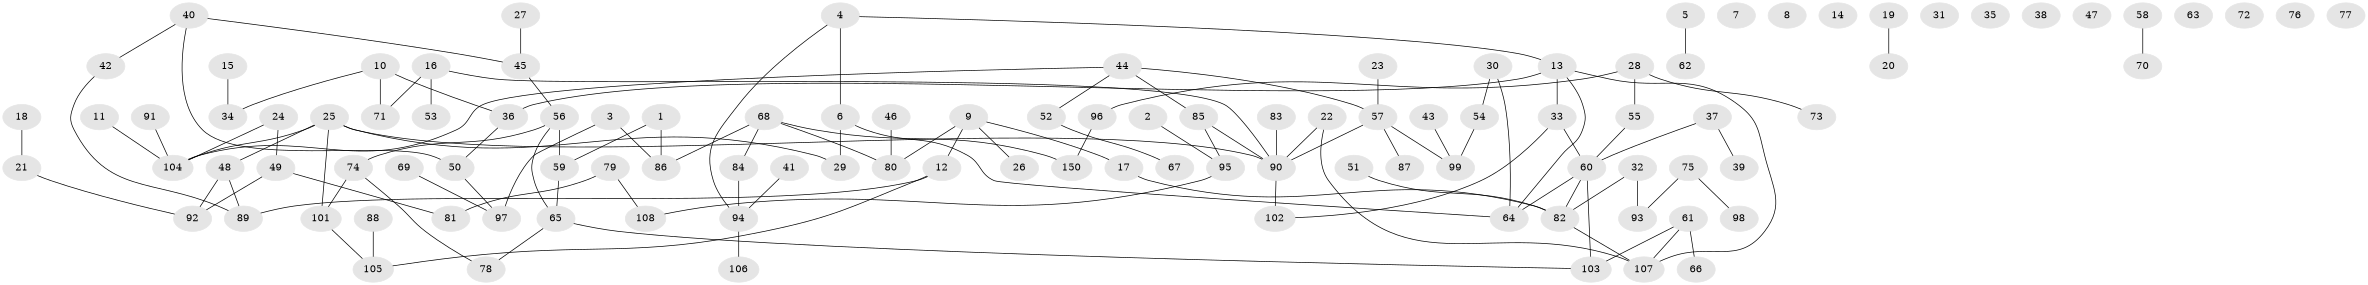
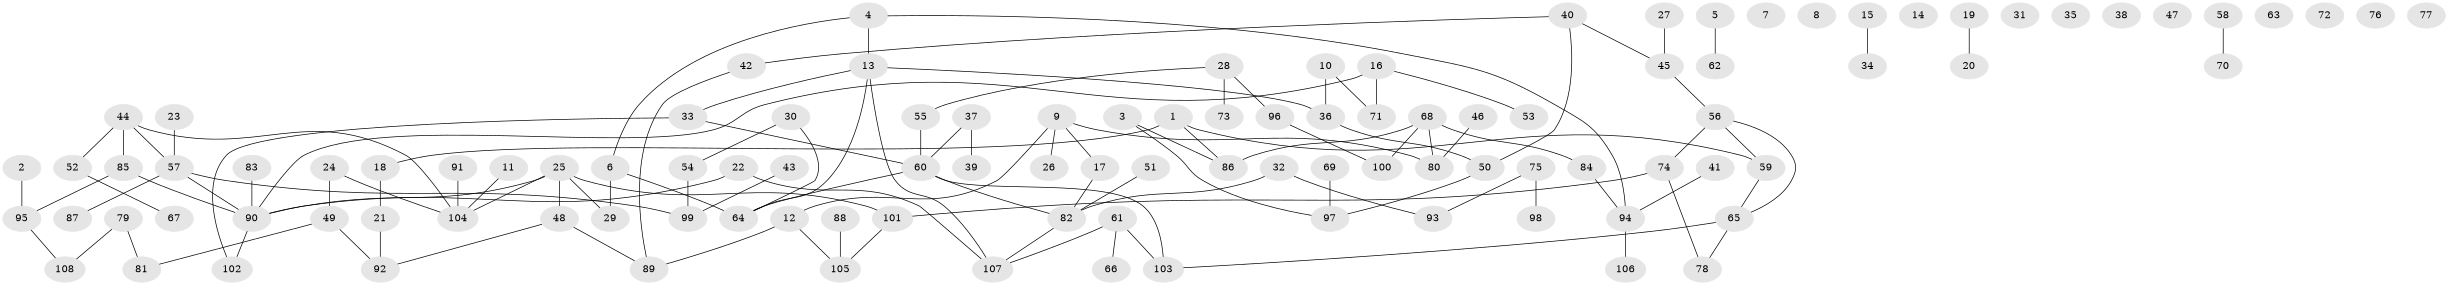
(302, 88) -> none
none -> (779, 149)
(1072, 168) -> (1382, 168)
